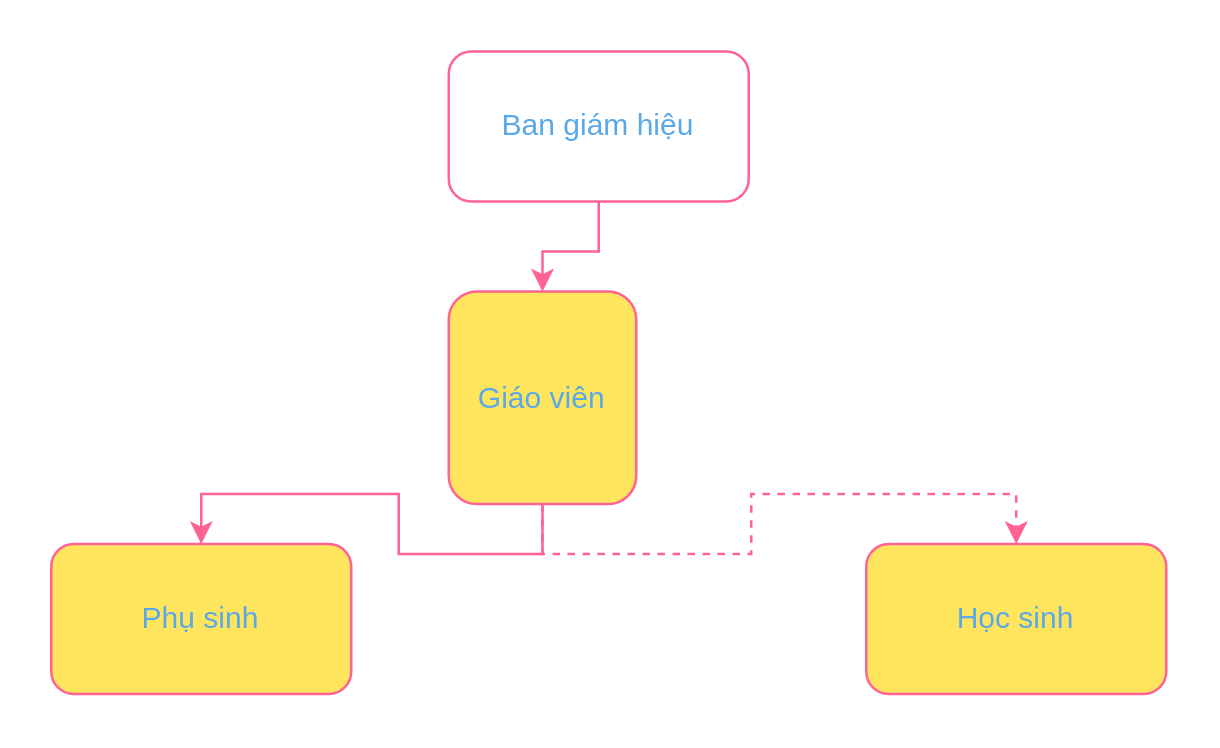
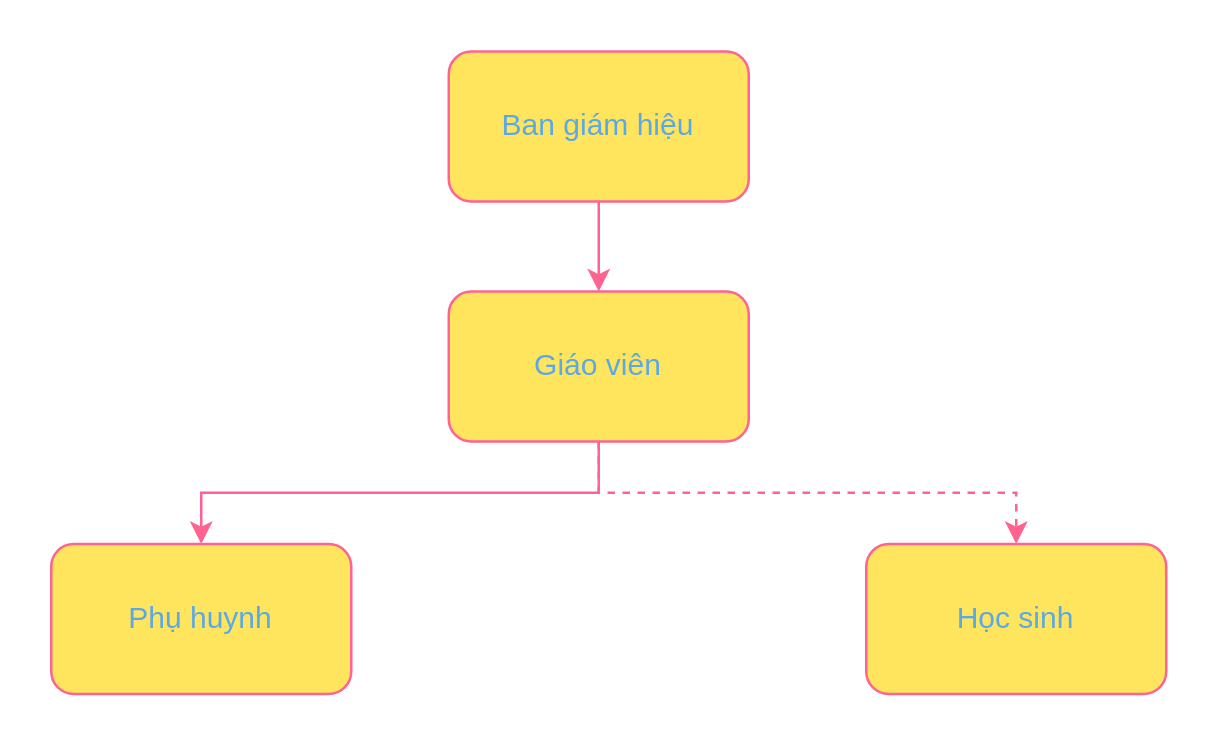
(599, 126) -> (599, 126)
(543, 398) -> (599, 366)
(201, 619) -> (201, 619)
